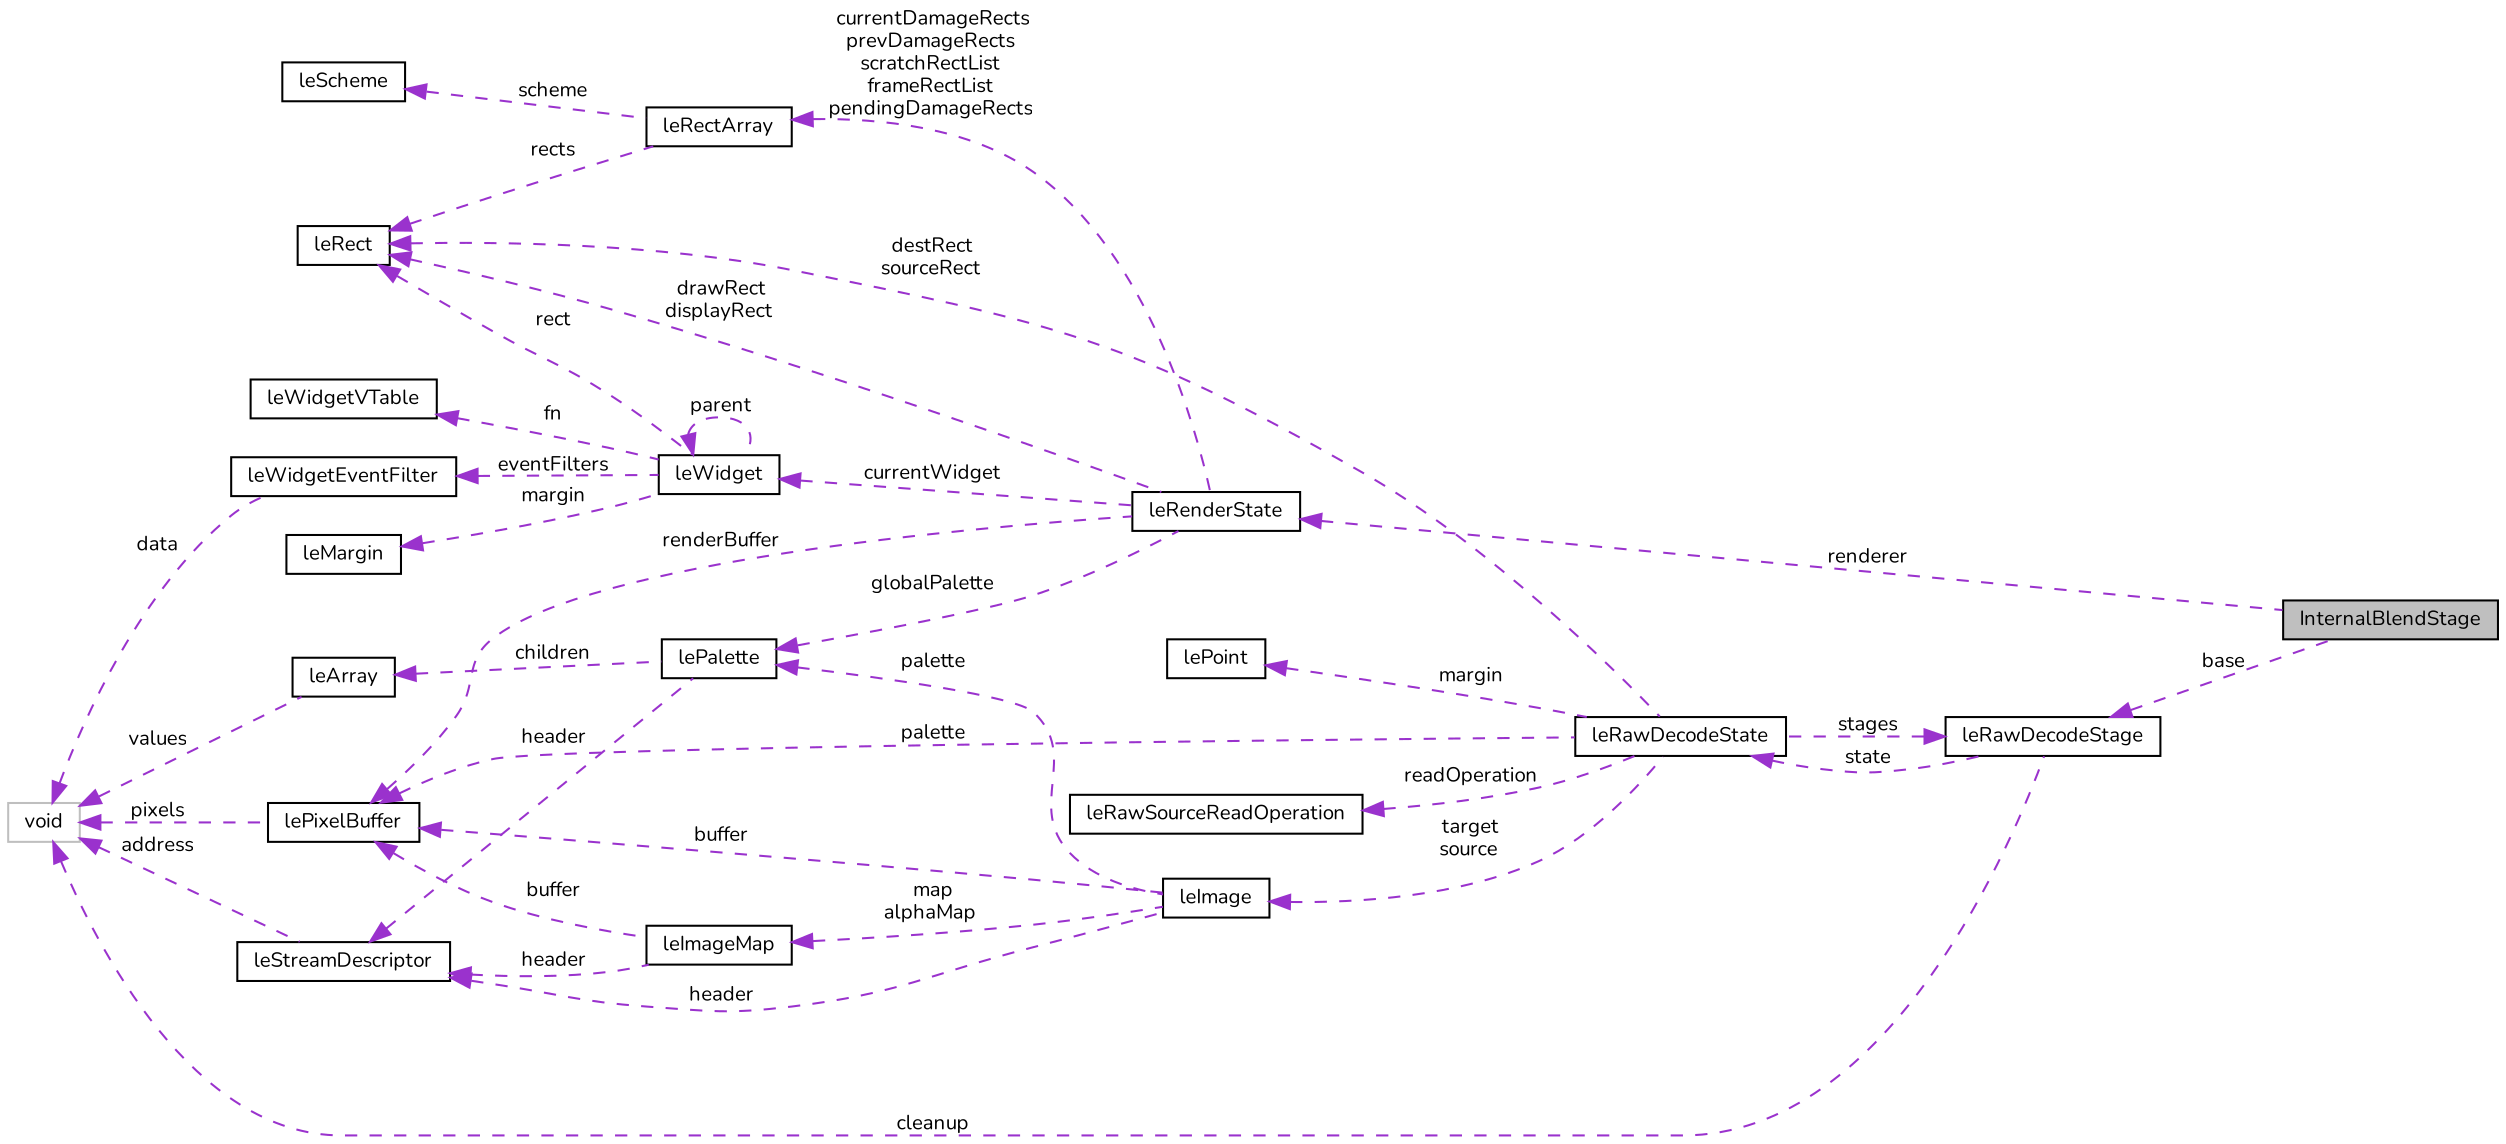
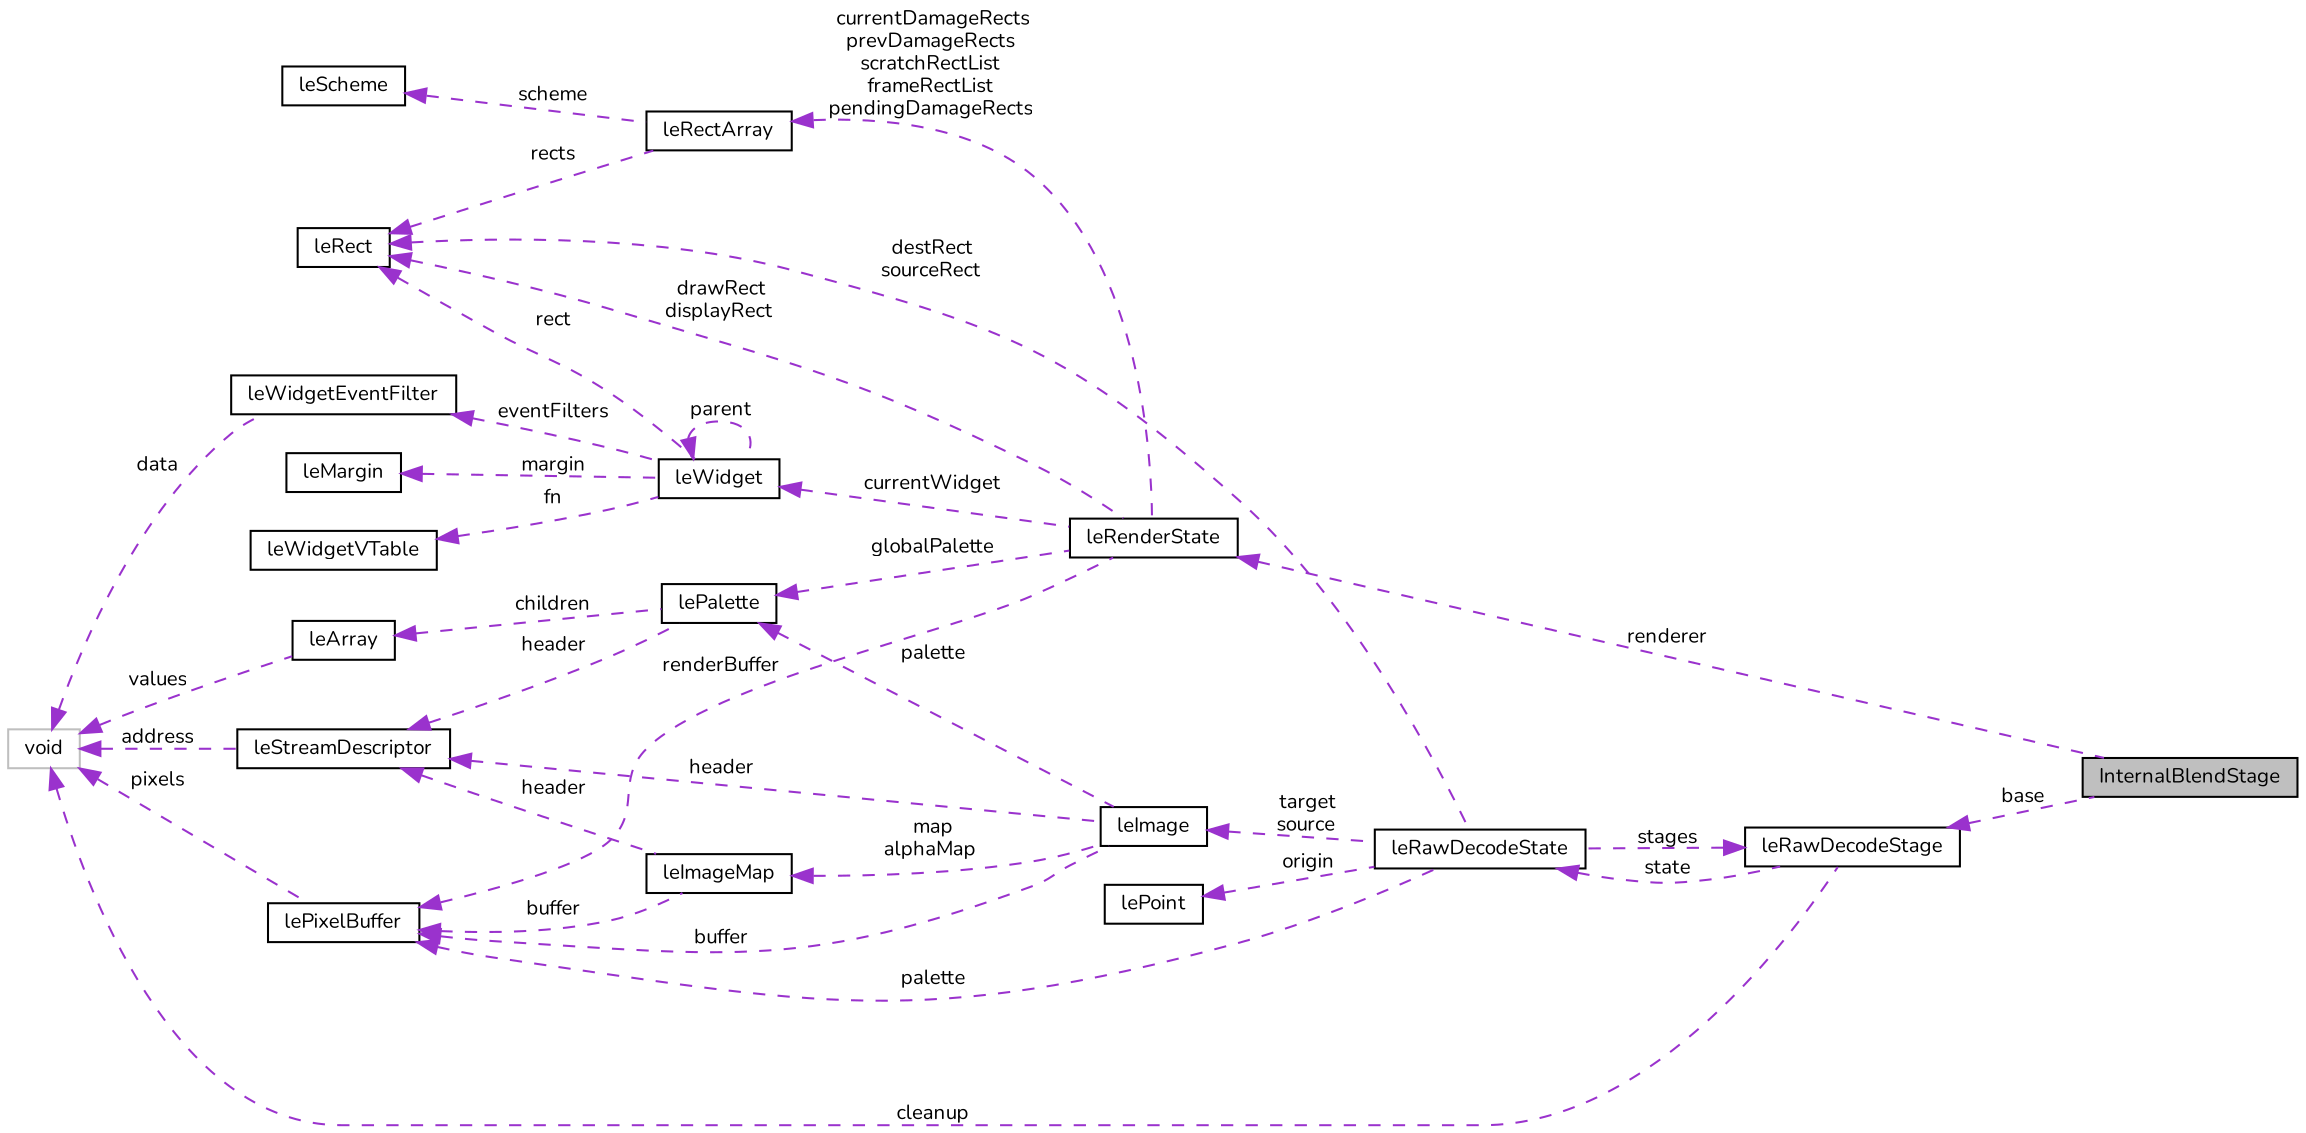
(1469, 676) -> (1306, 862)
(1216, 814) -> none
